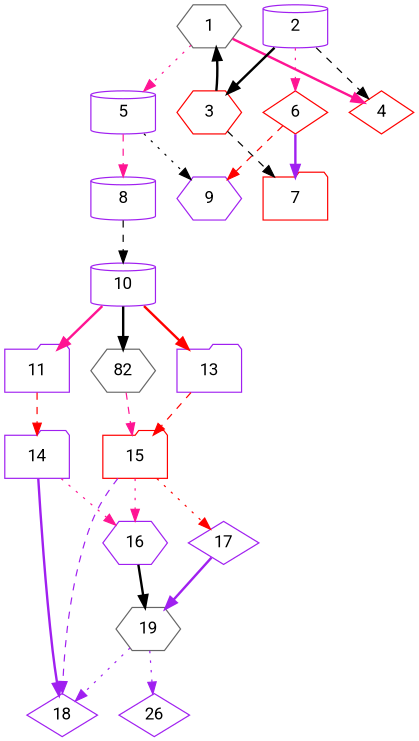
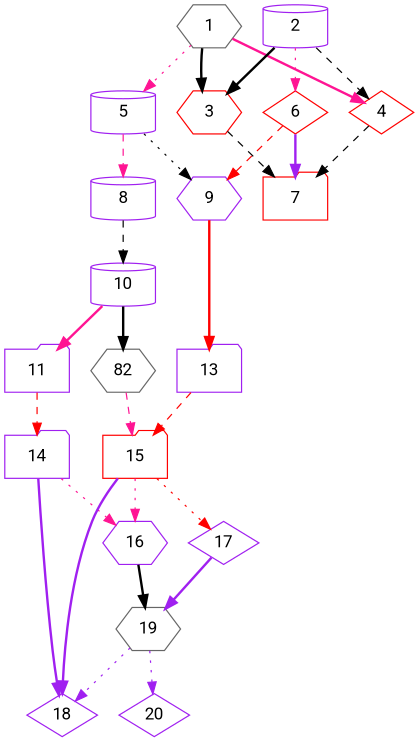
(217, 75) -> (201, 63)
none -> (347, 147)
(162, 323) -> (209, 278)
(76, 576) -> (76, 576)
(154, 715) -> (154, 715)
